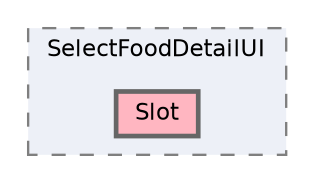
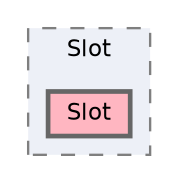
(157, 50) -> (89, 50)
